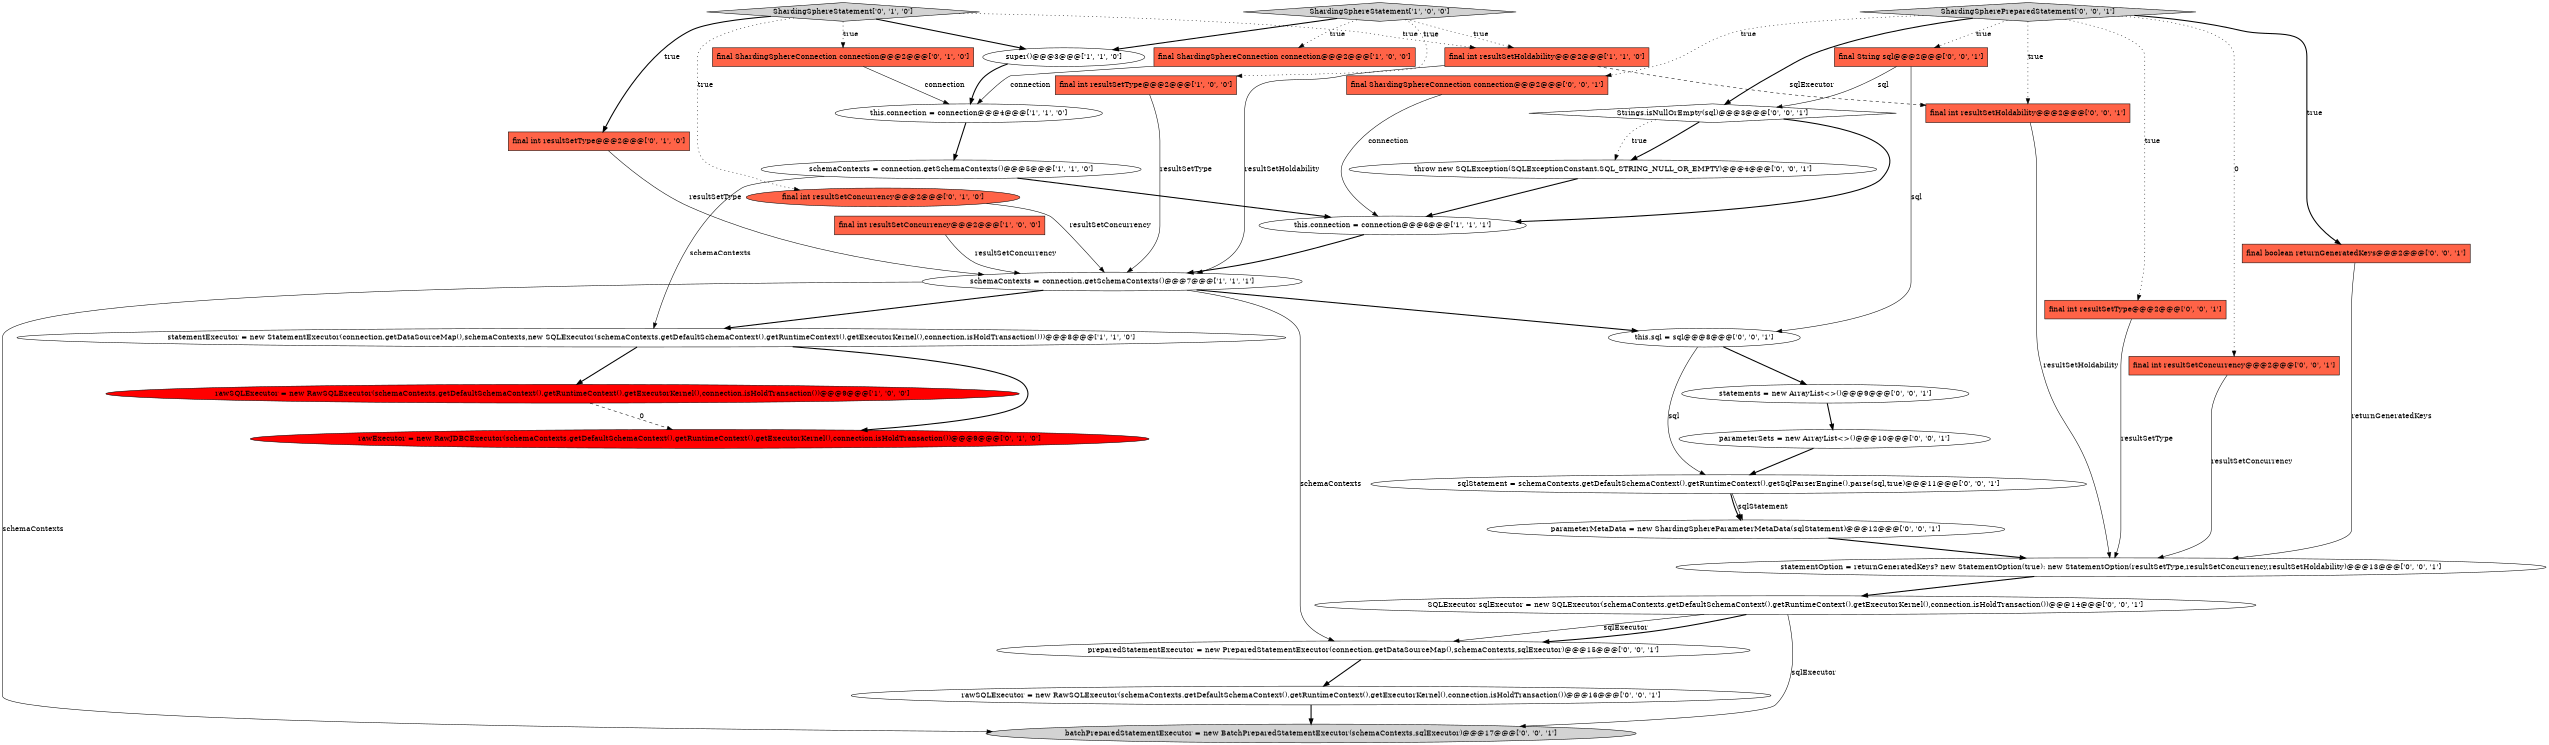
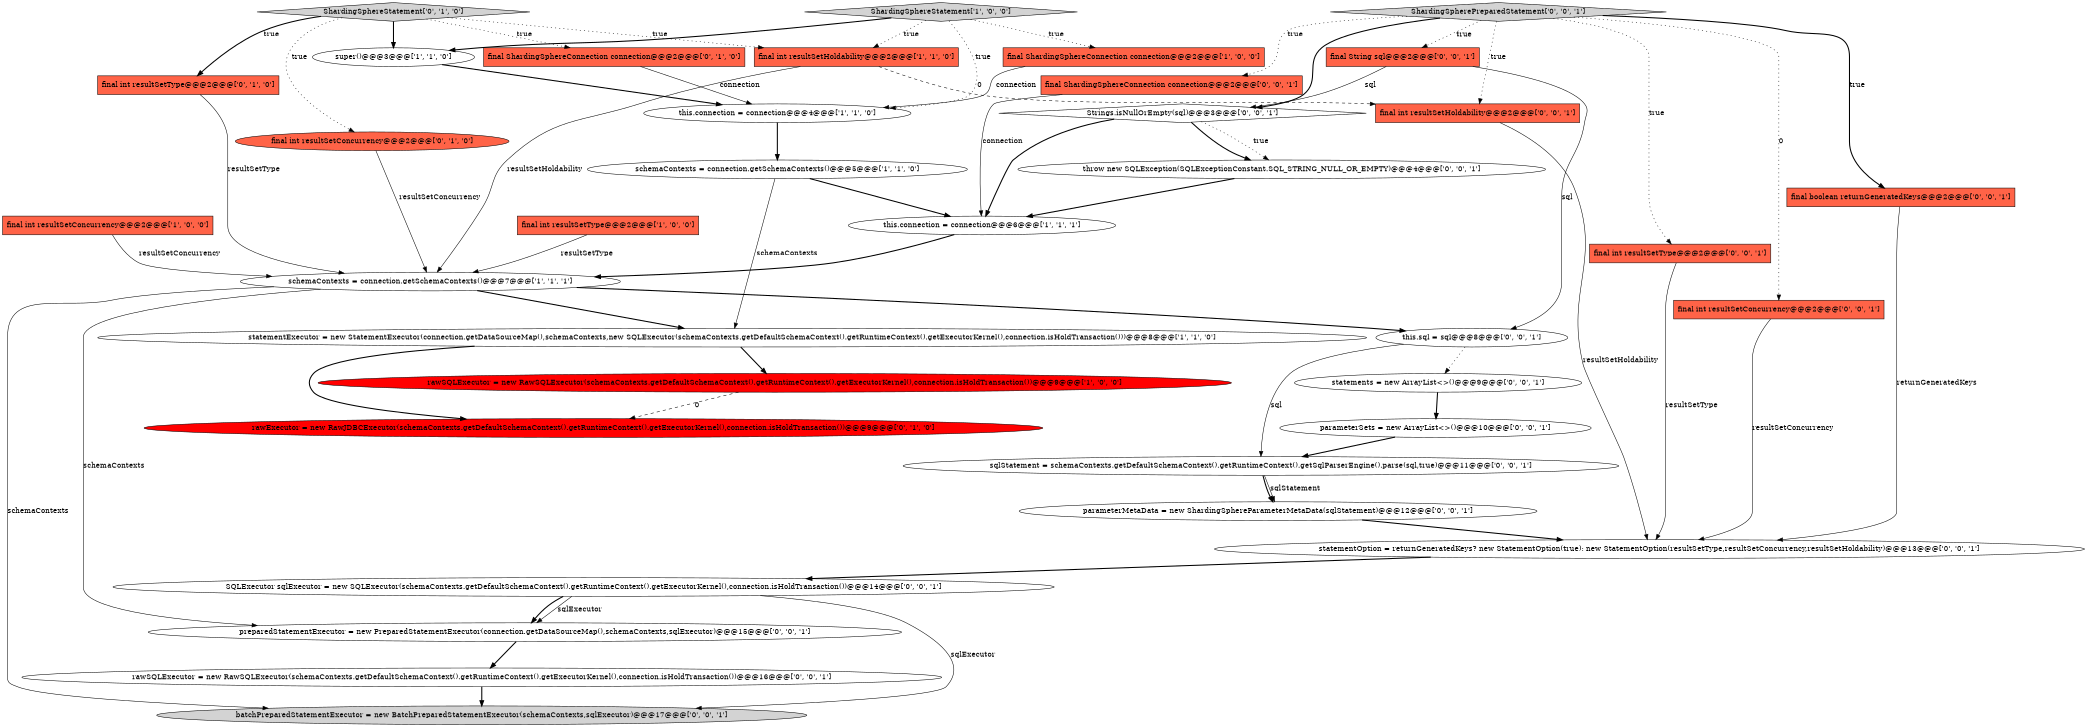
(1336, 73) -> (974, 88)
(1812, 85) -> (980, 85)
(1762, 365) -> (1457, 358)
